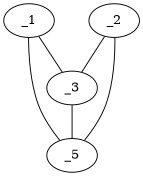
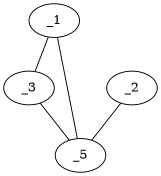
(93, 54) -> none
